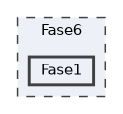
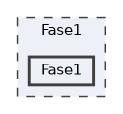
(61, 31) -> (61, 31)
